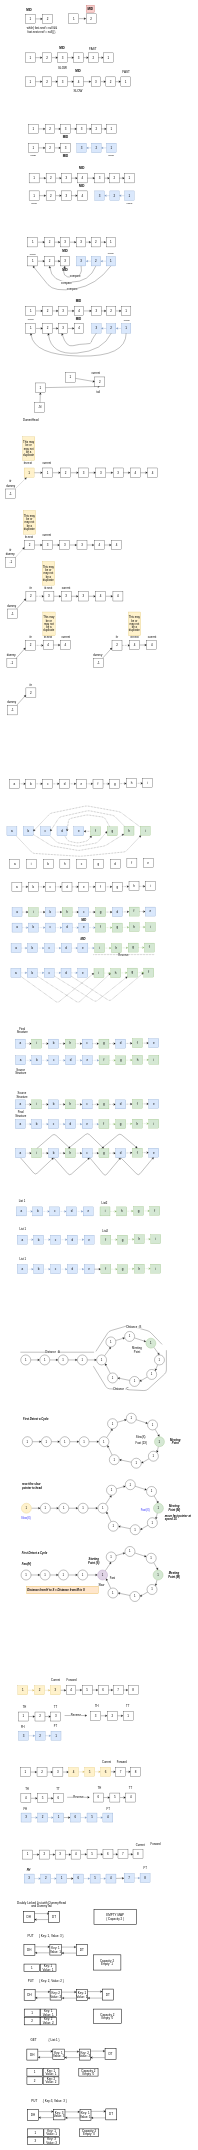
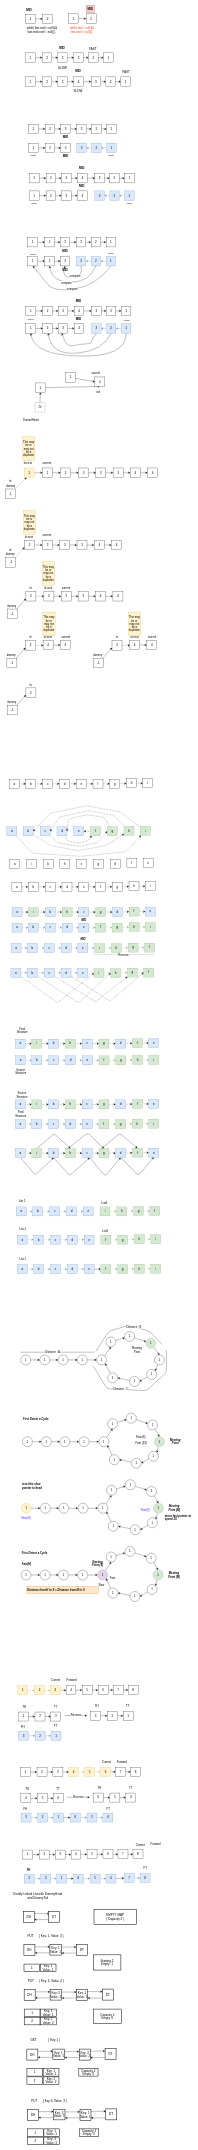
none -> (81, 30)
(40, 407) -> (40, 407)
(94, 1561) -> (97, 1563)
(41, 1904) -> (38, 1895)
(107, 1960) -> (107, 1960)
(54, 2040) -> (54, 2040)
